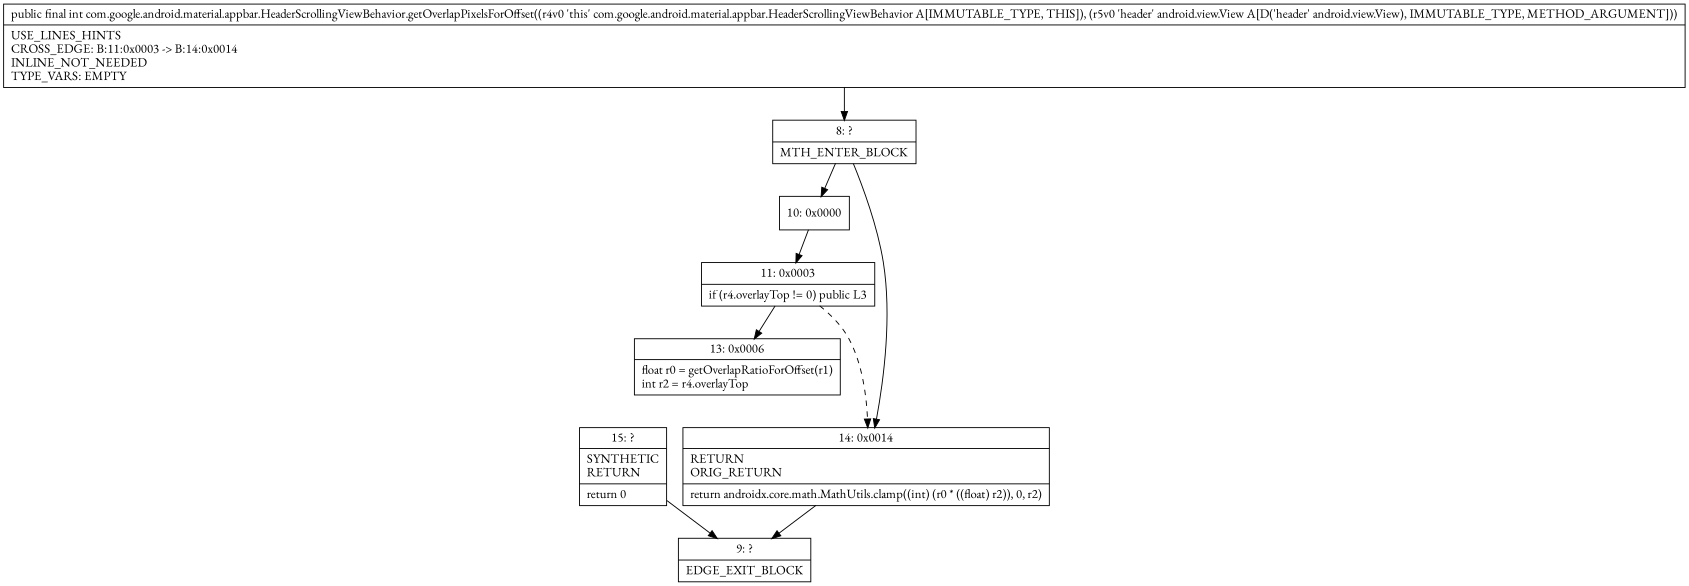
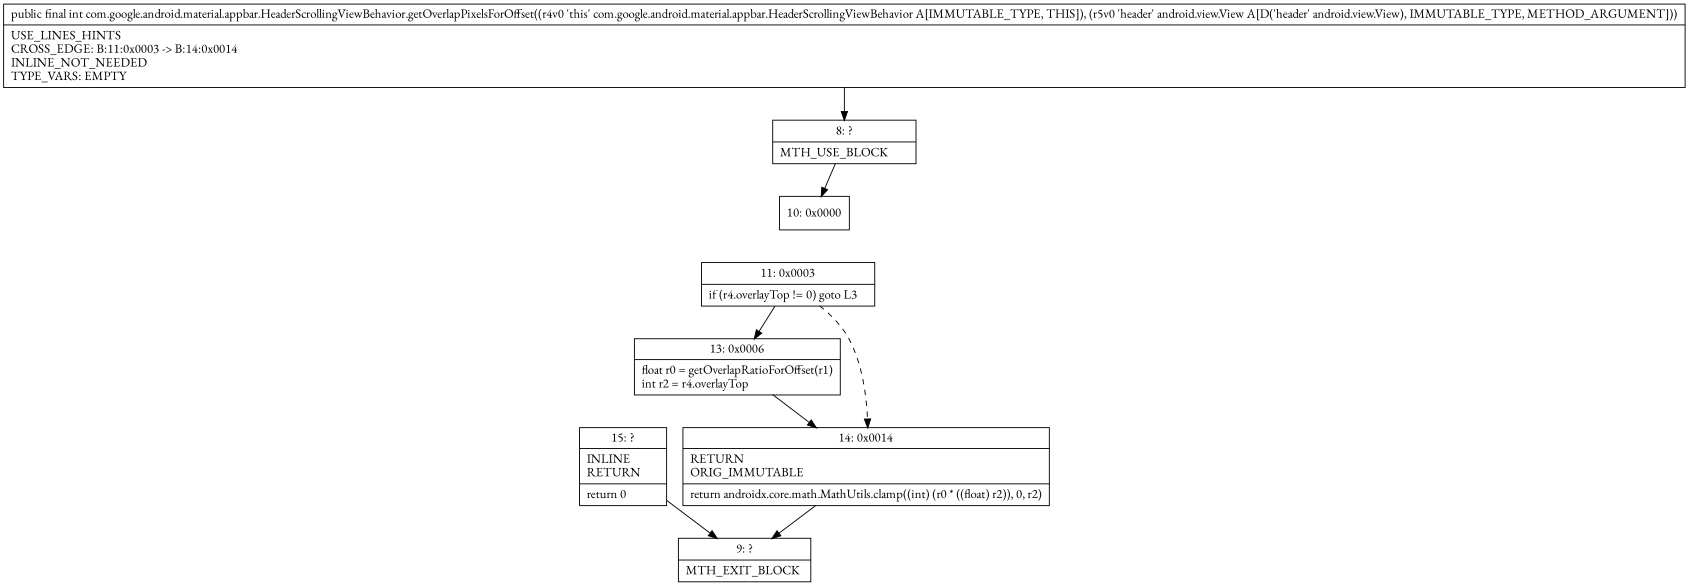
(844, 152) -> (834, 152)
(804, 242) -> none
(886, 289) -> (791, 408)
(788, 295) -> (783, 295)
(623, 459) -> (609, 459)
(736, 473) -> (747, 473)
(745, 570) -> (743, 570)
